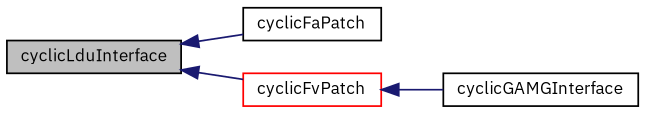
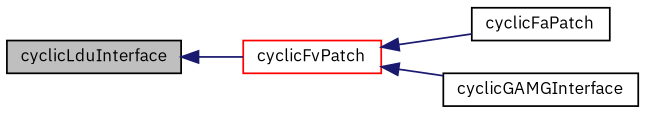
(221, 38) -> (435, 39)
